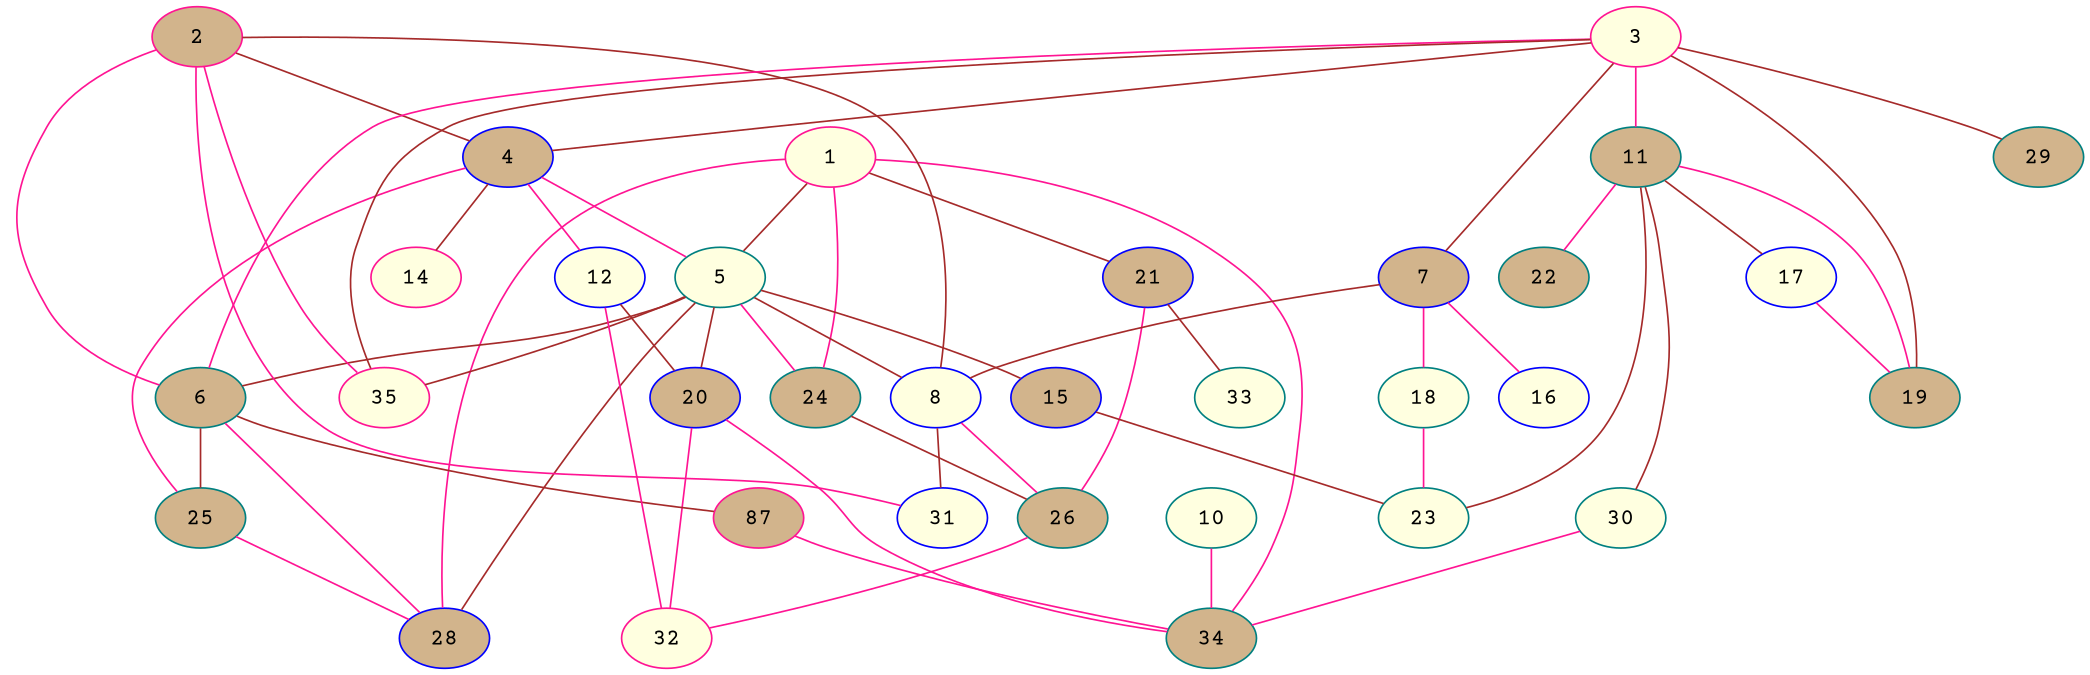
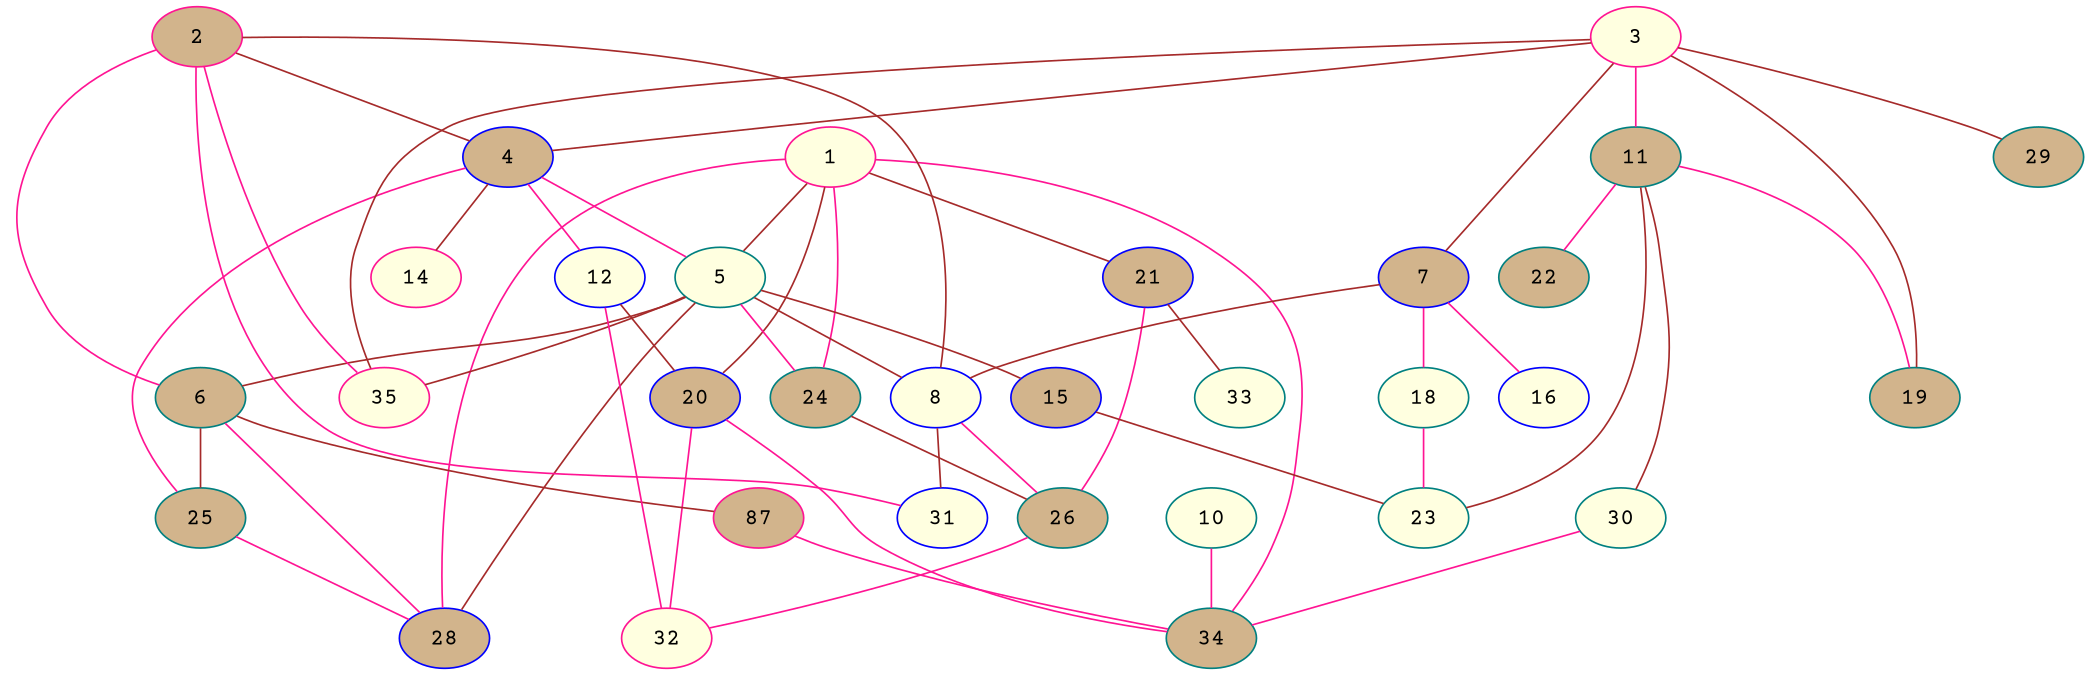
(604, 85) -> none
(1791, 277) -> none
(708, 337) -> (793, 284)
